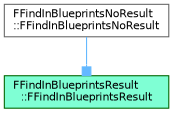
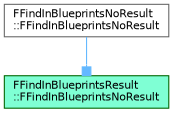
(87, 92) -> (87, 92)
